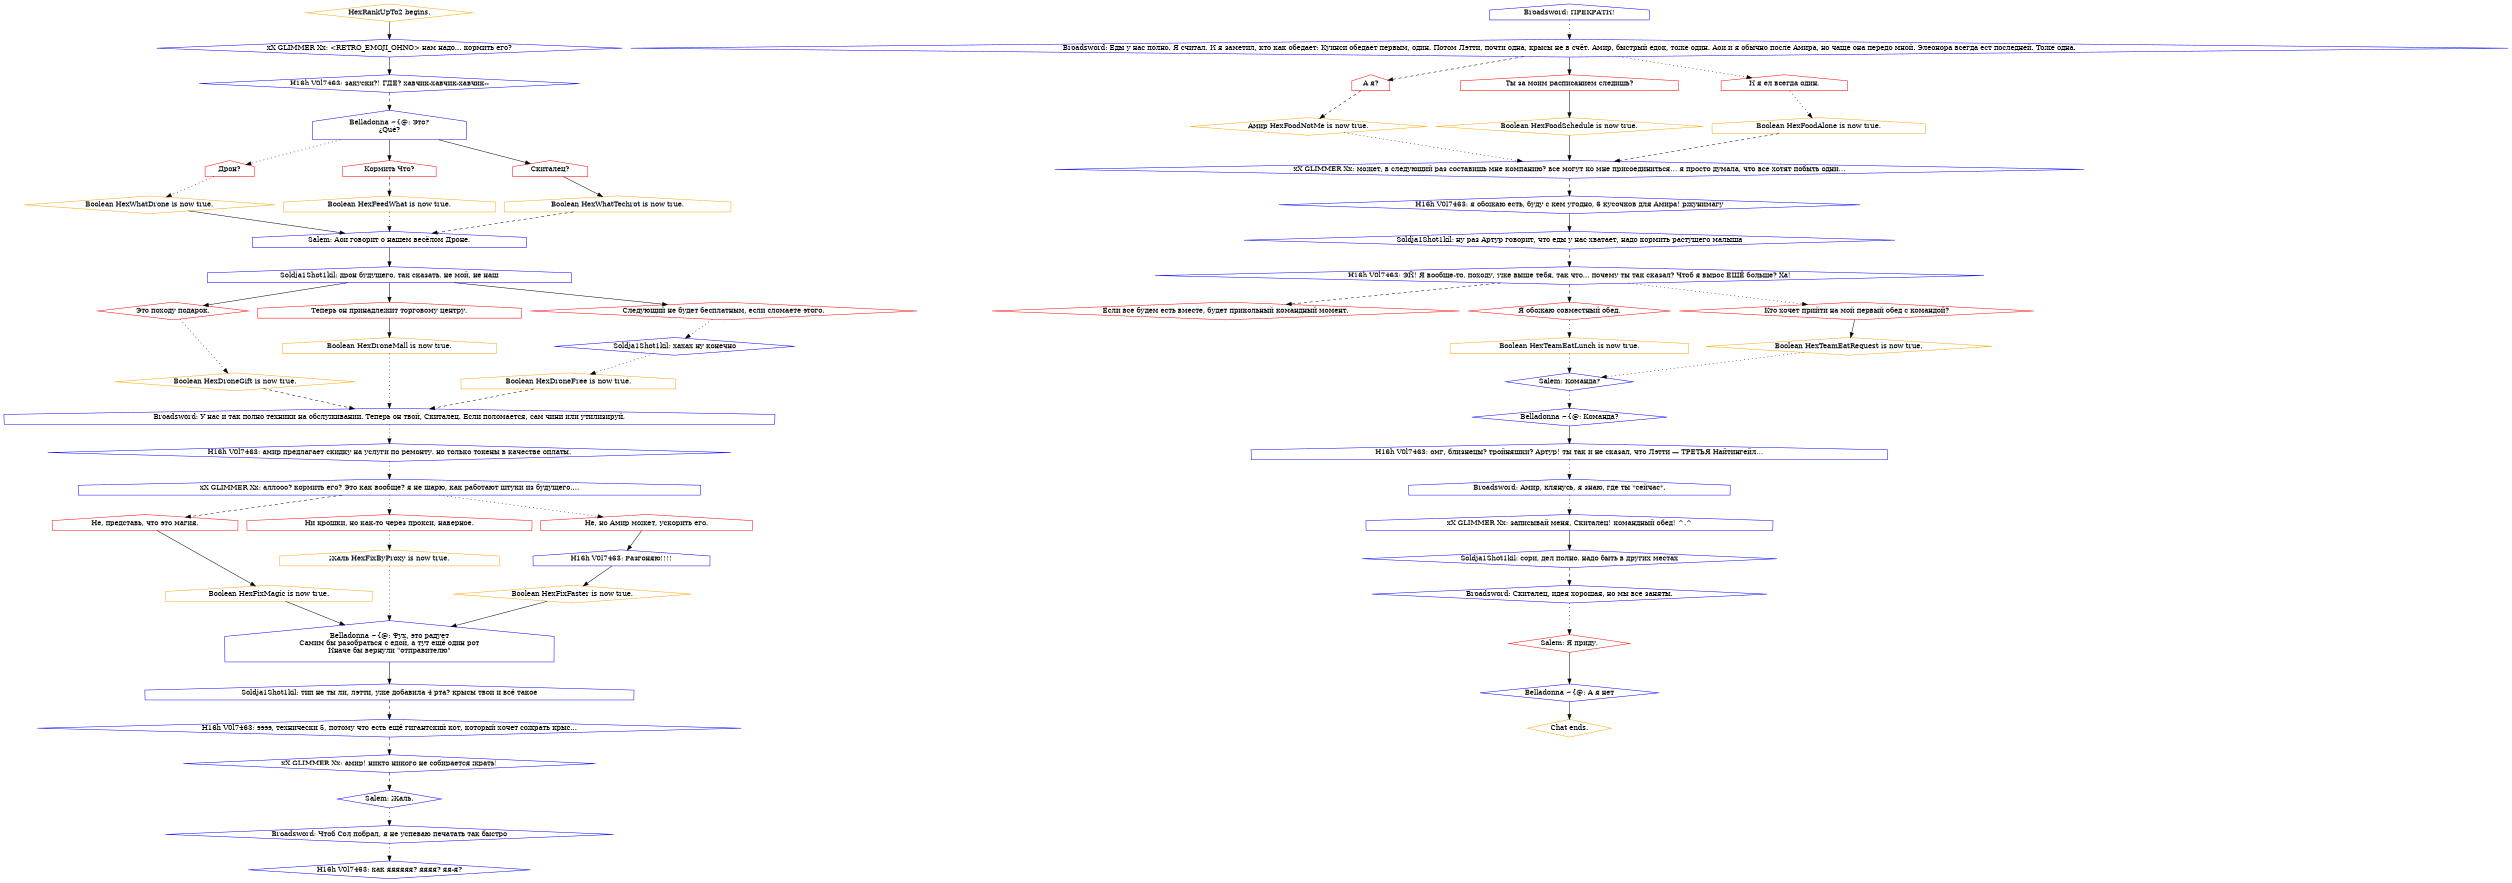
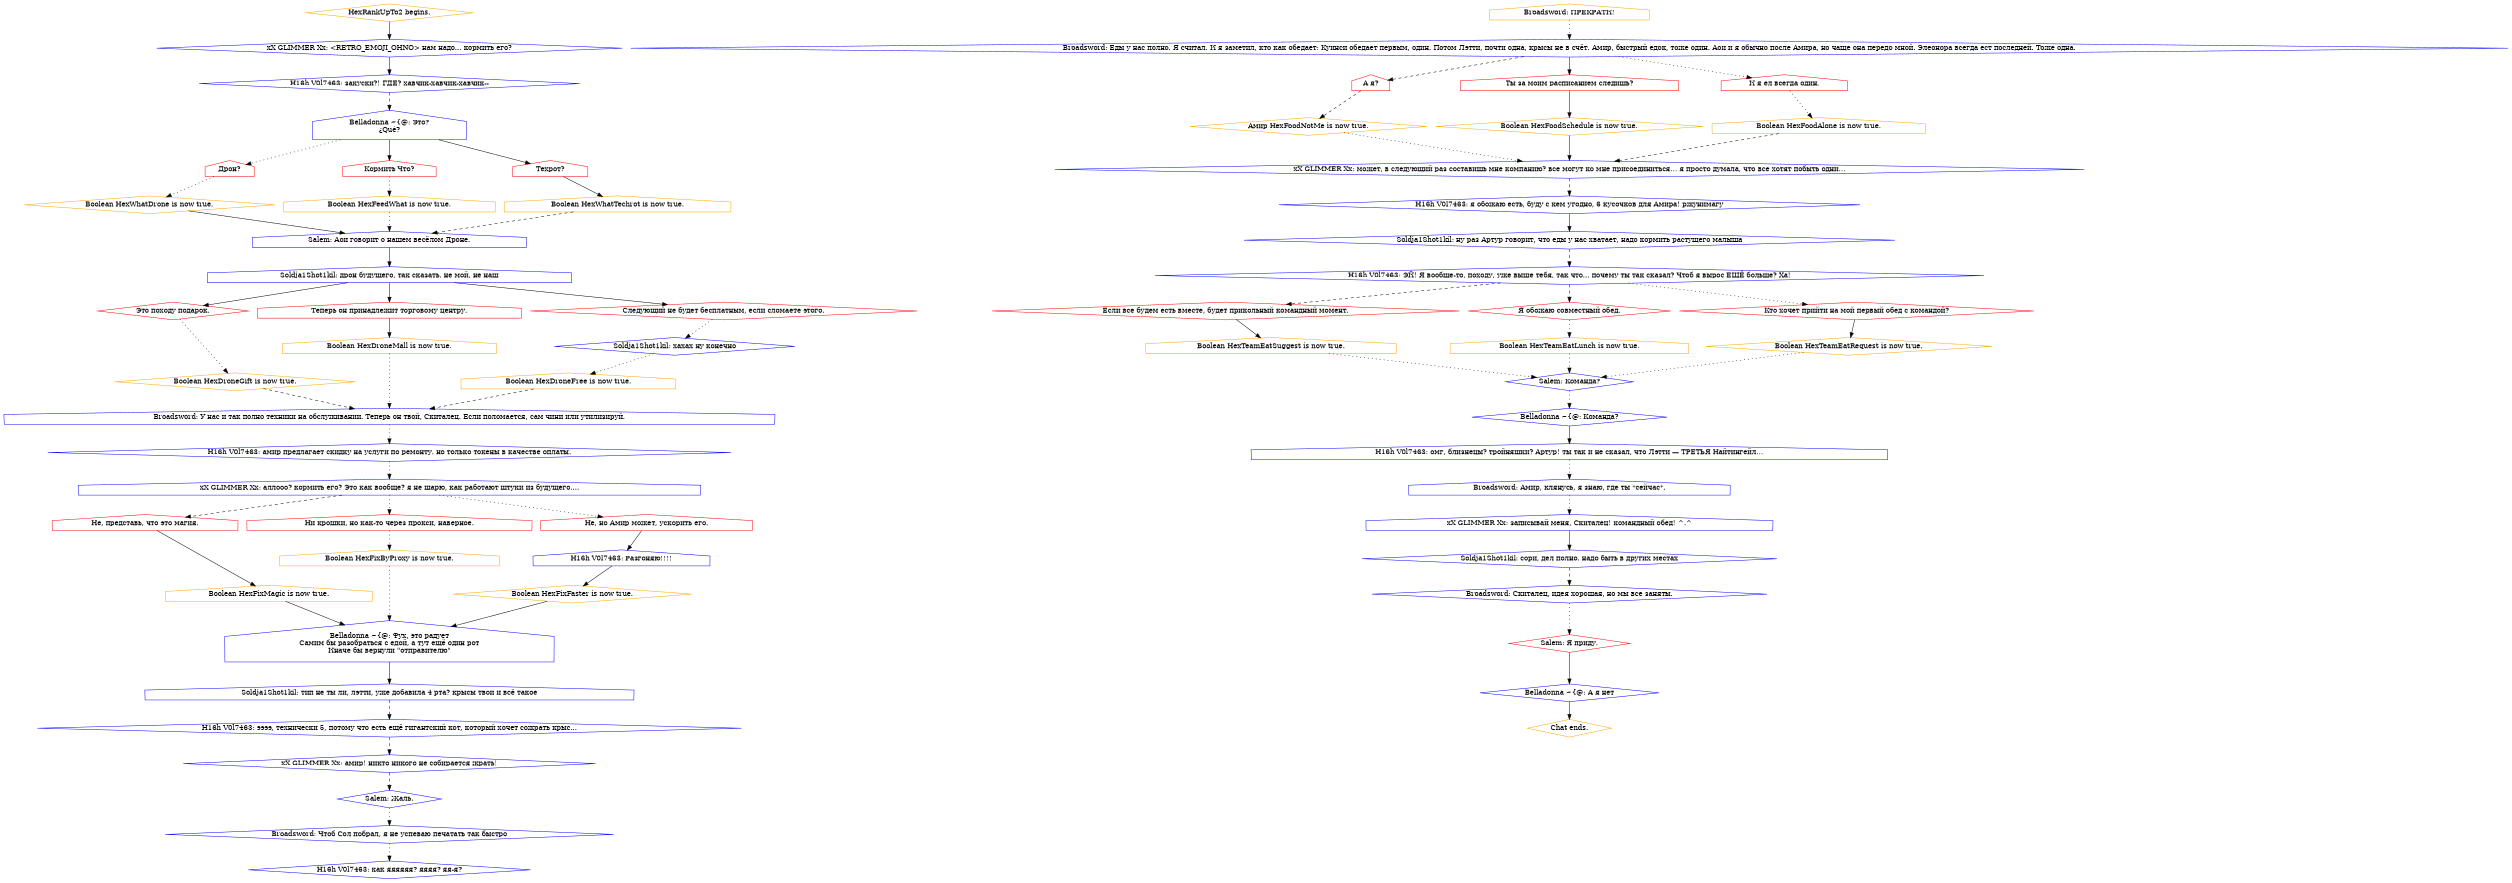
(1569, 13) -> (1569, 13)
(550, 169) -> (550, 169)
(389, 184) -> (389, 184)
none -> (1271, 346)
(389, 559) -> (389, 559)
